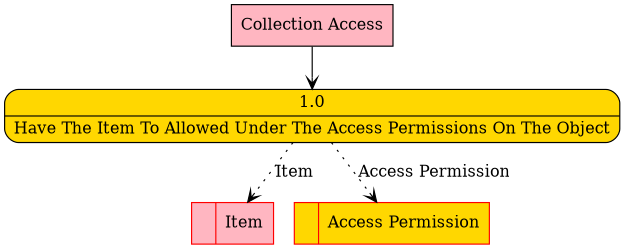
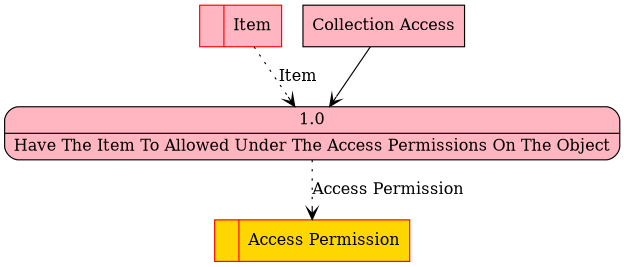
(312, 116) -> (312, 133)
(274, 168) -> (271, 72)
